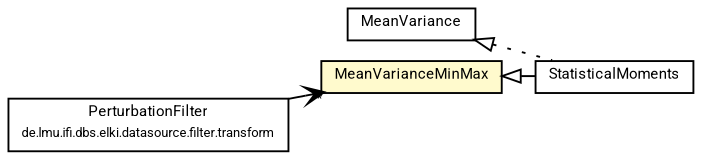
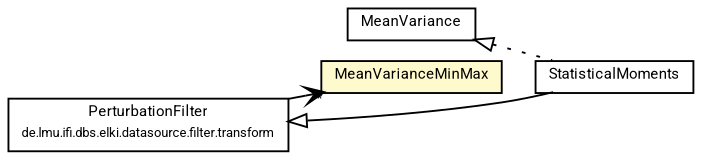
(528, 76) -> (431, 111)
